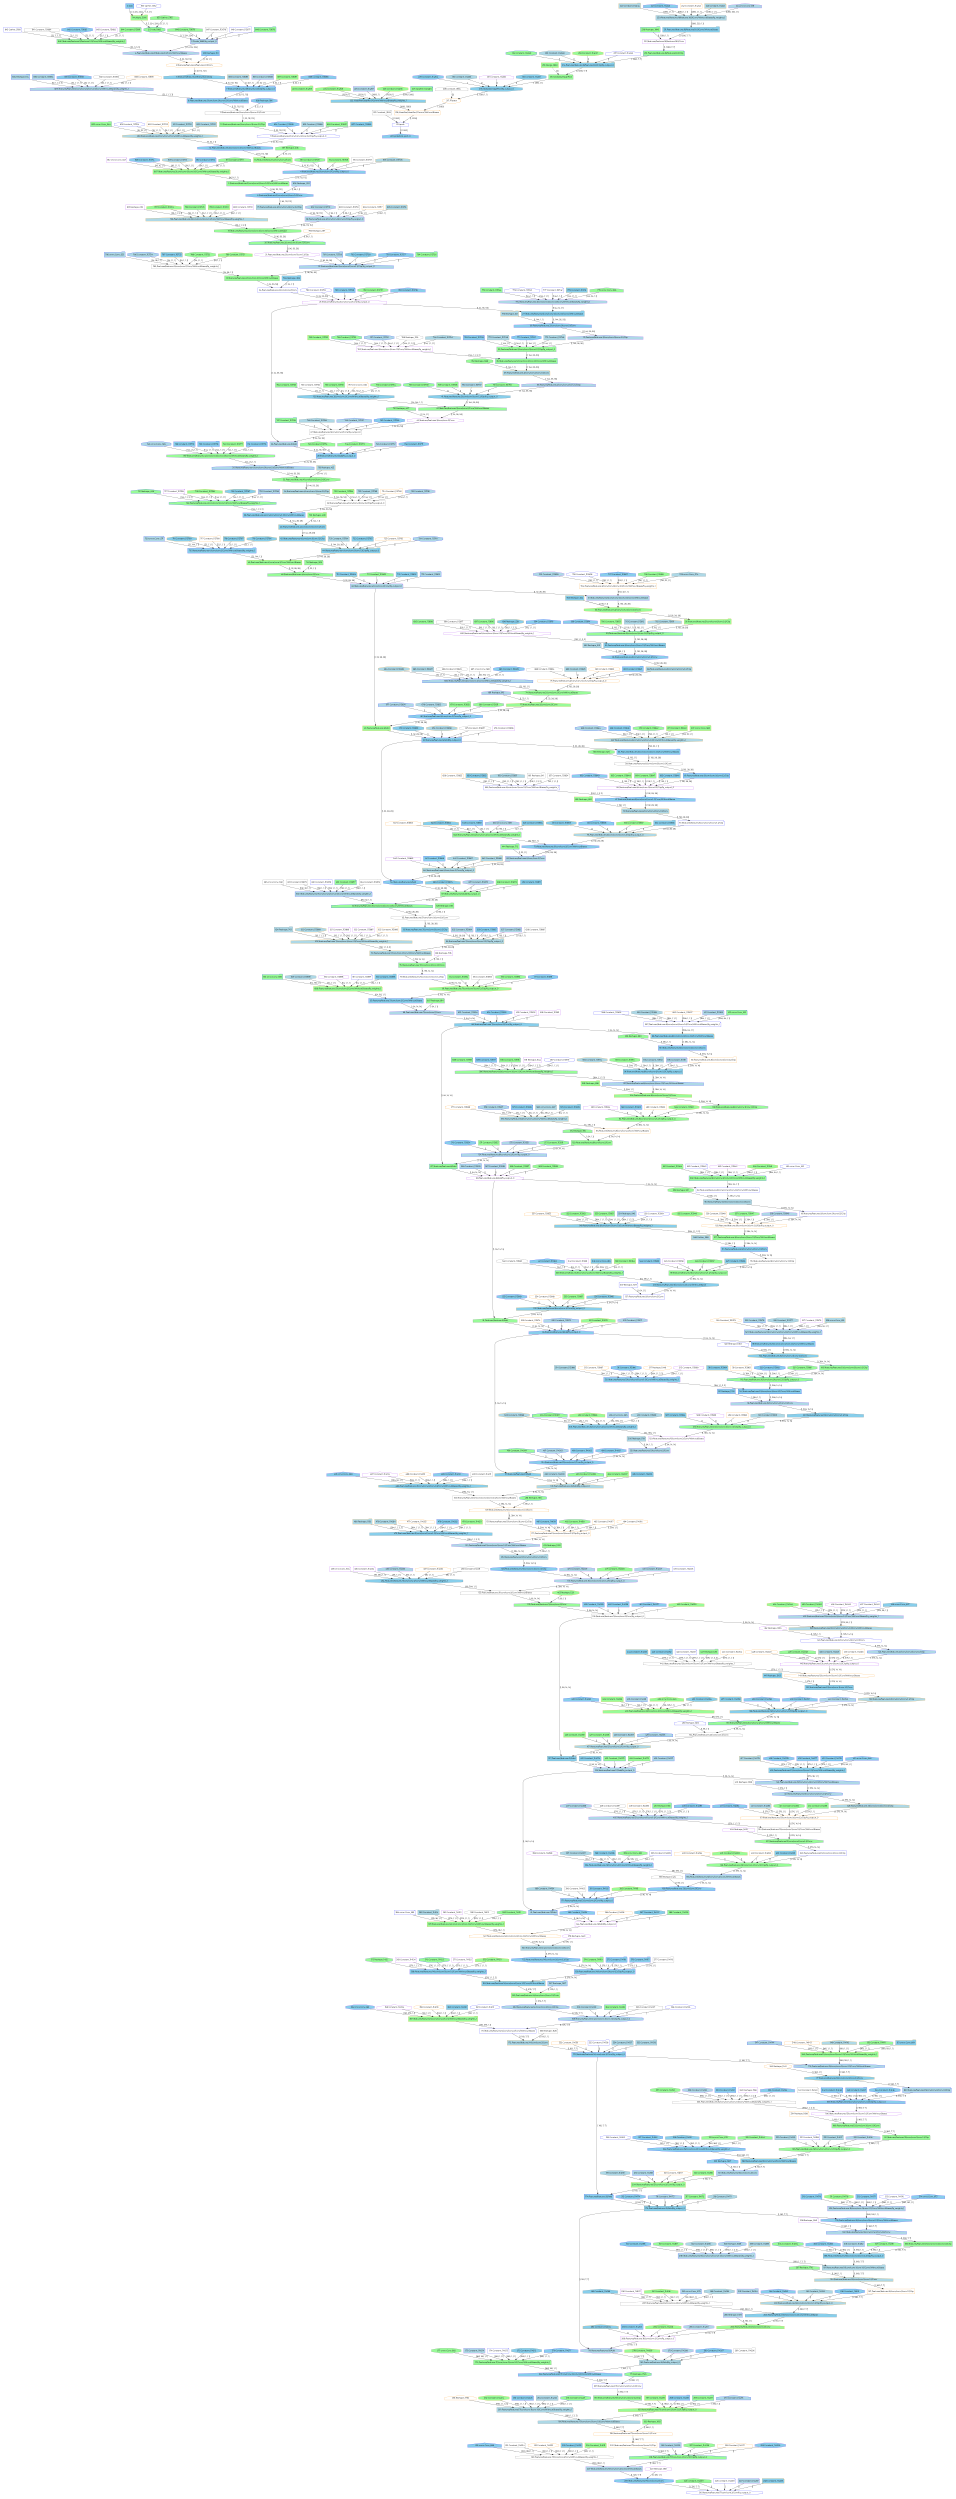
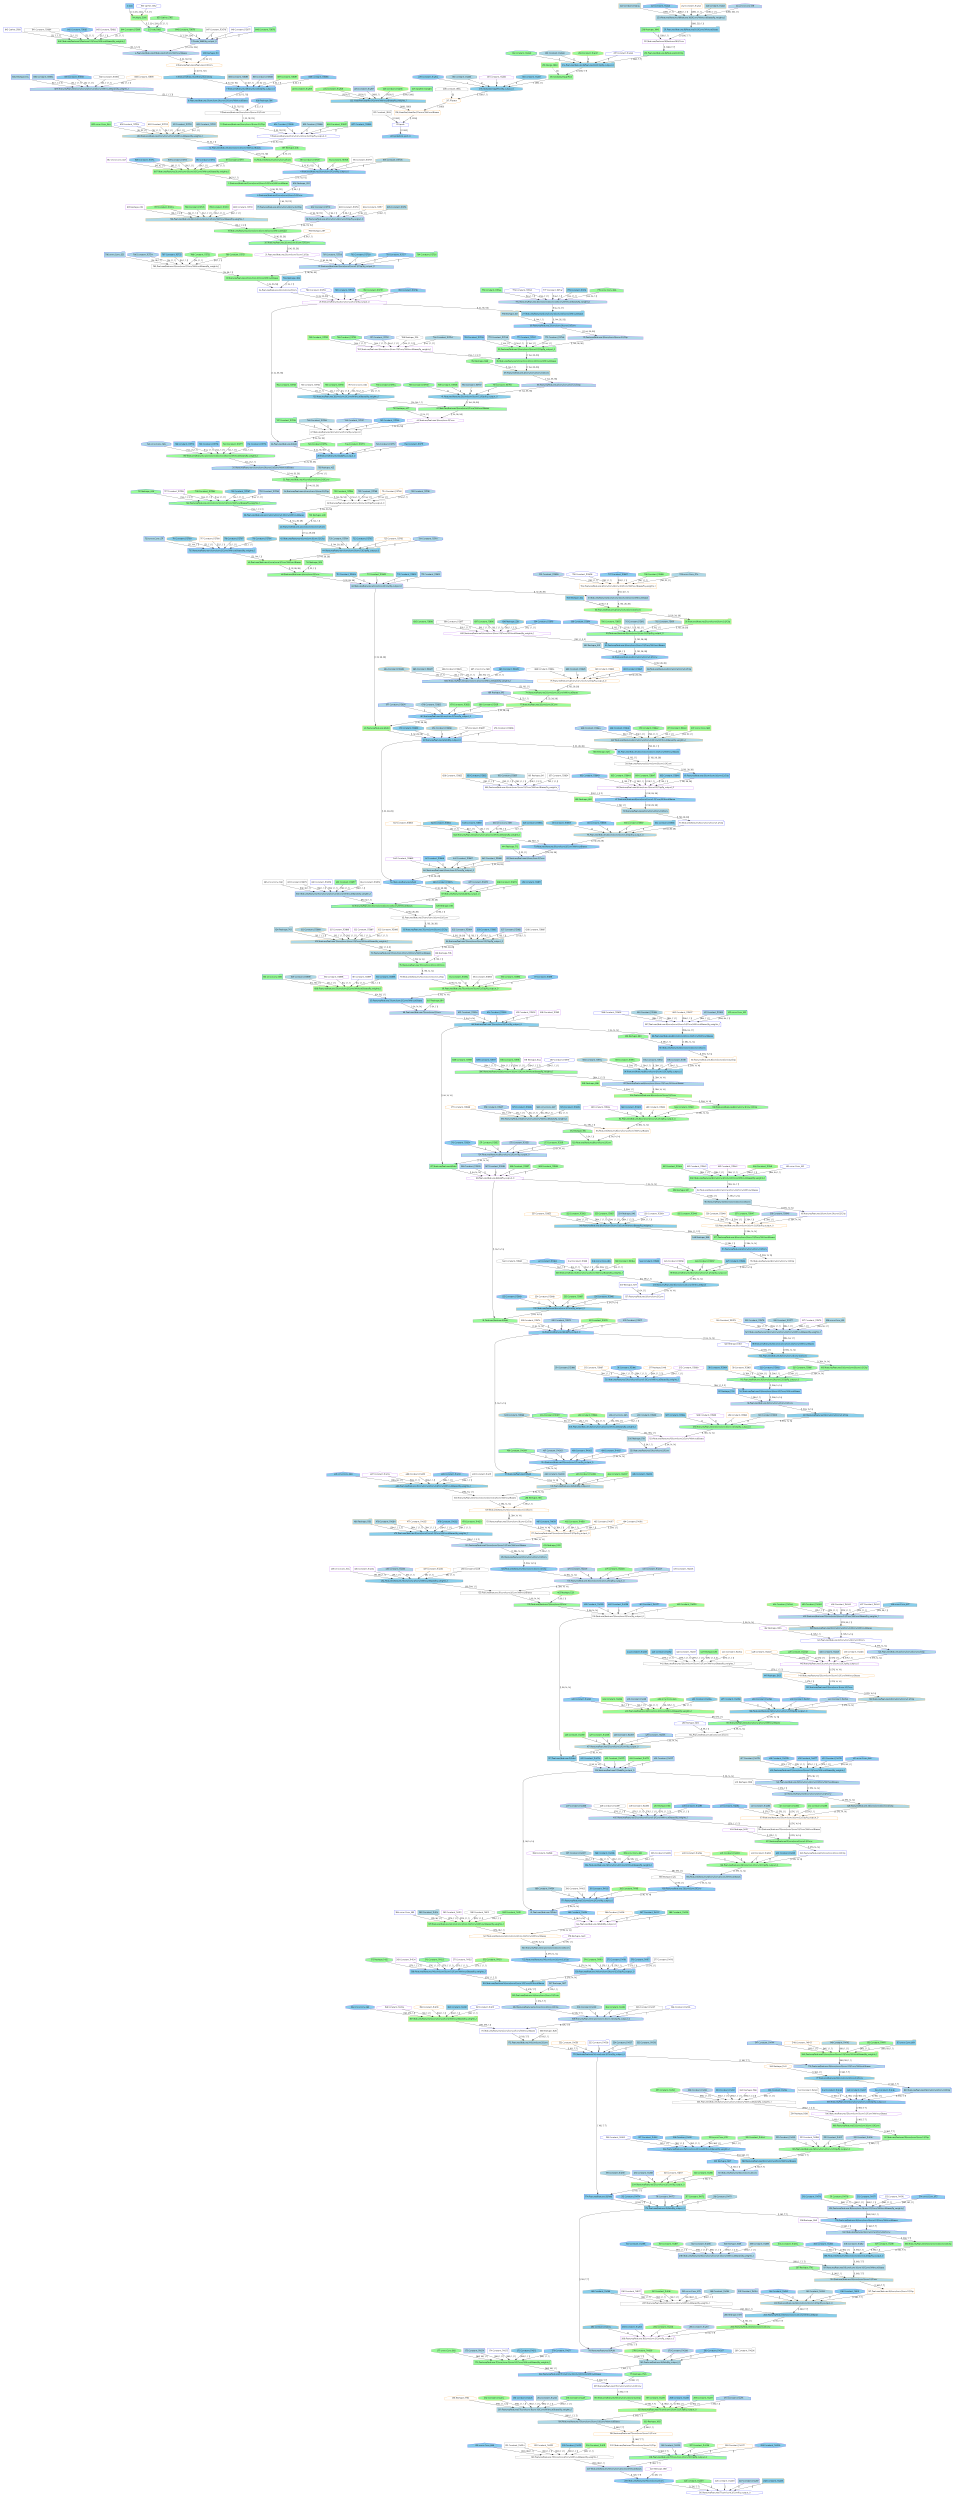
(701, 1238) -> (701, 1238)
